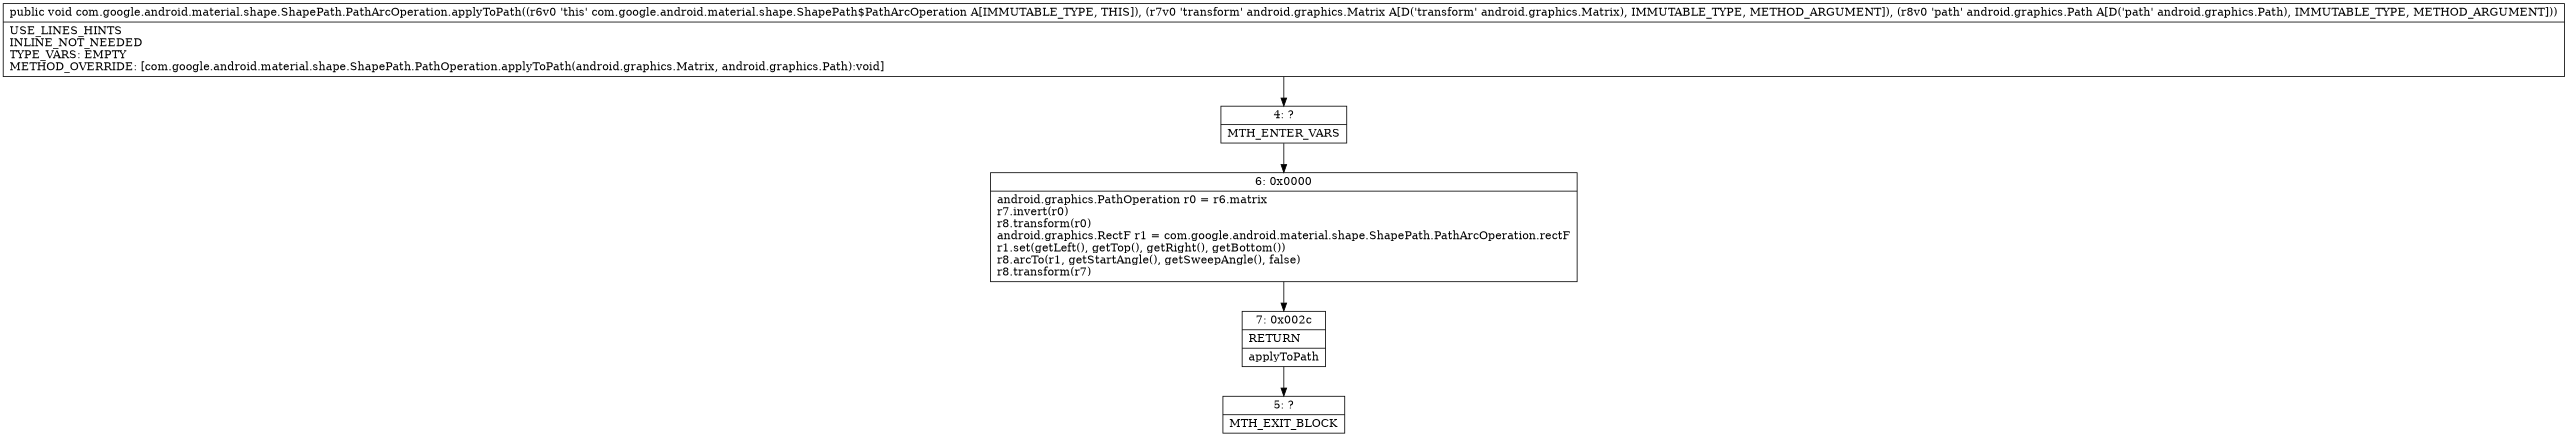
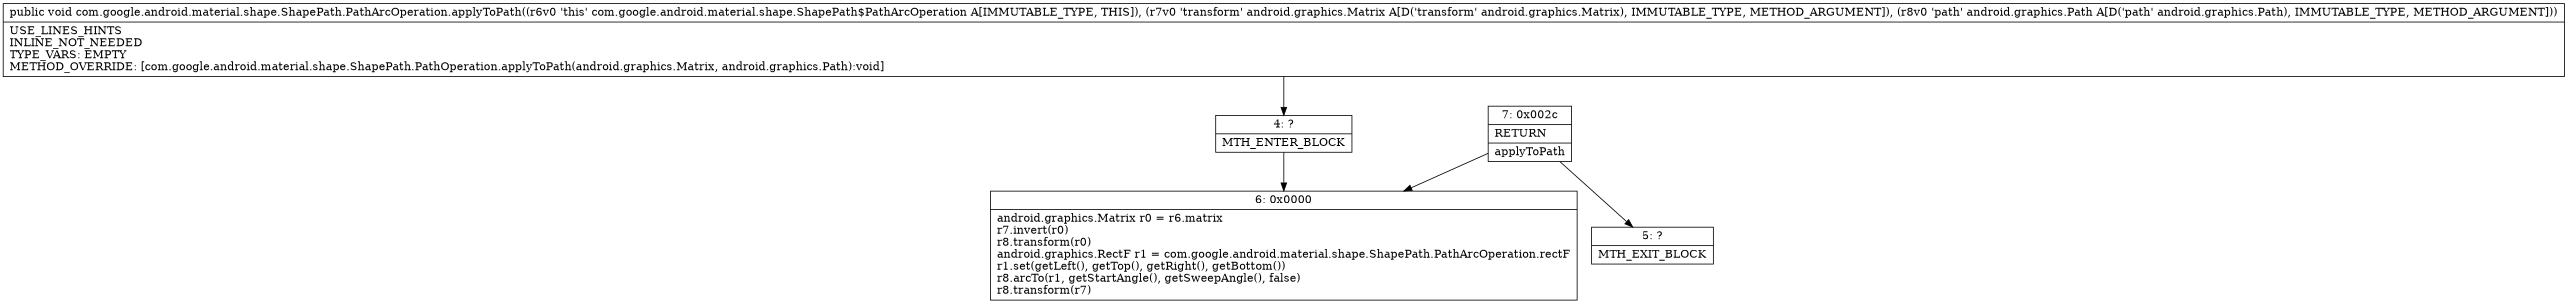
(1284, 133) -> (1284, 143)
(1132, 200) -> (1110, 218)
(1284, 292) -> (1450, 171)
